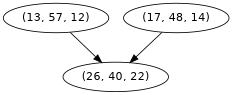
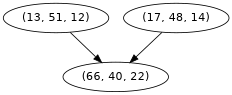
(56, 18) -> (56, 18)
(116, 77) -> (116, 77)
